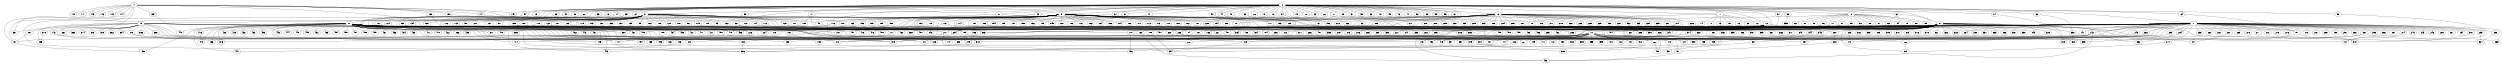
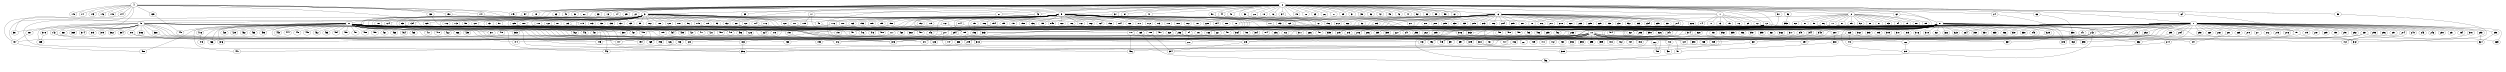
none -> (2008, 42)
